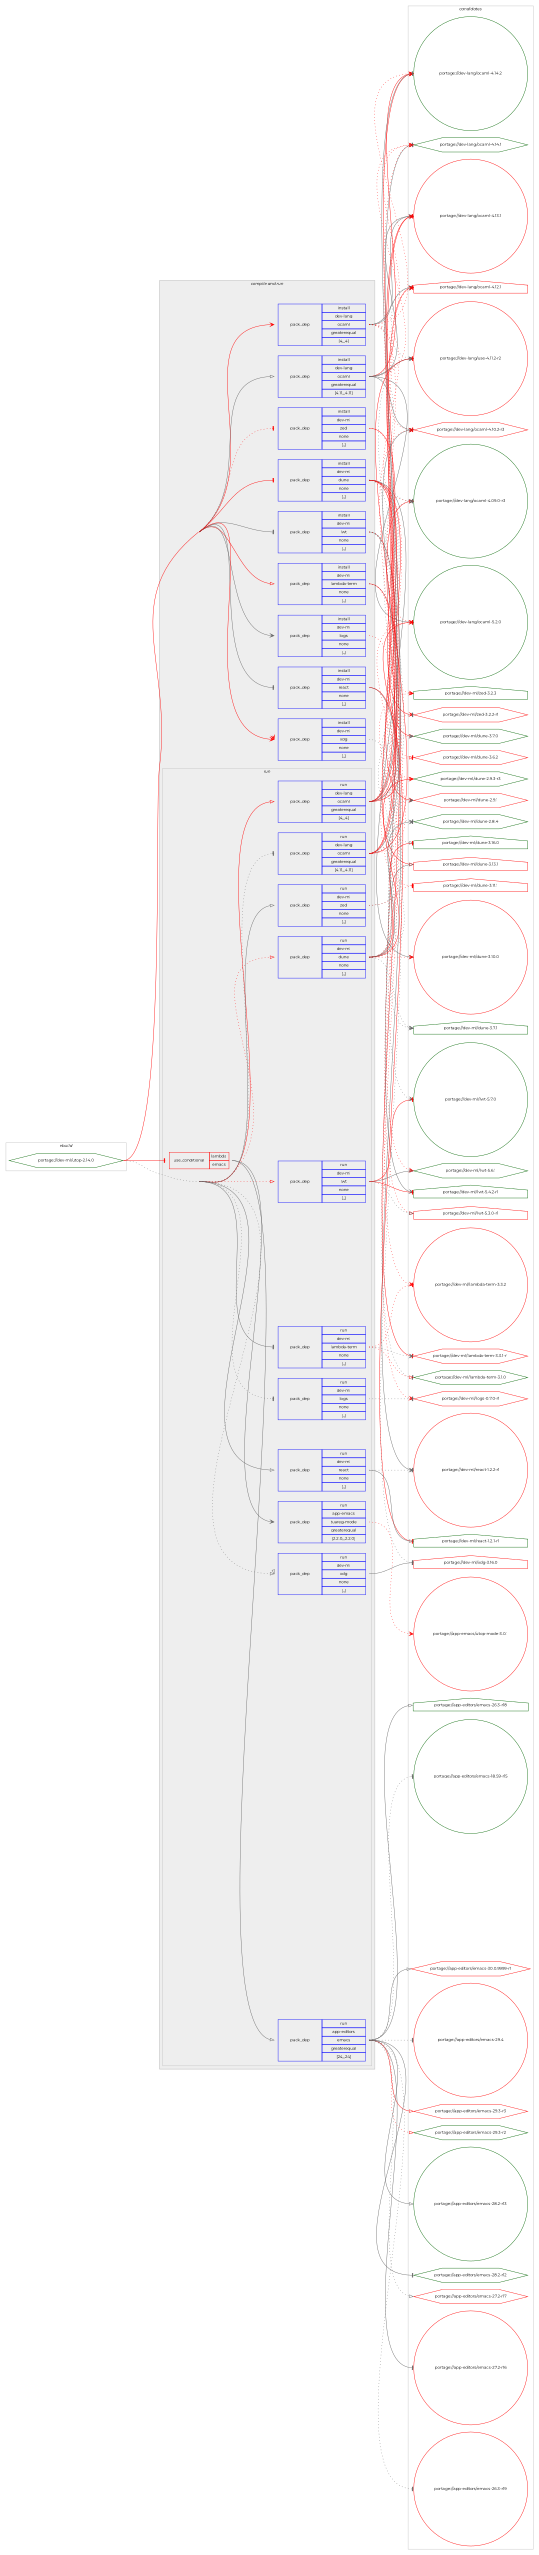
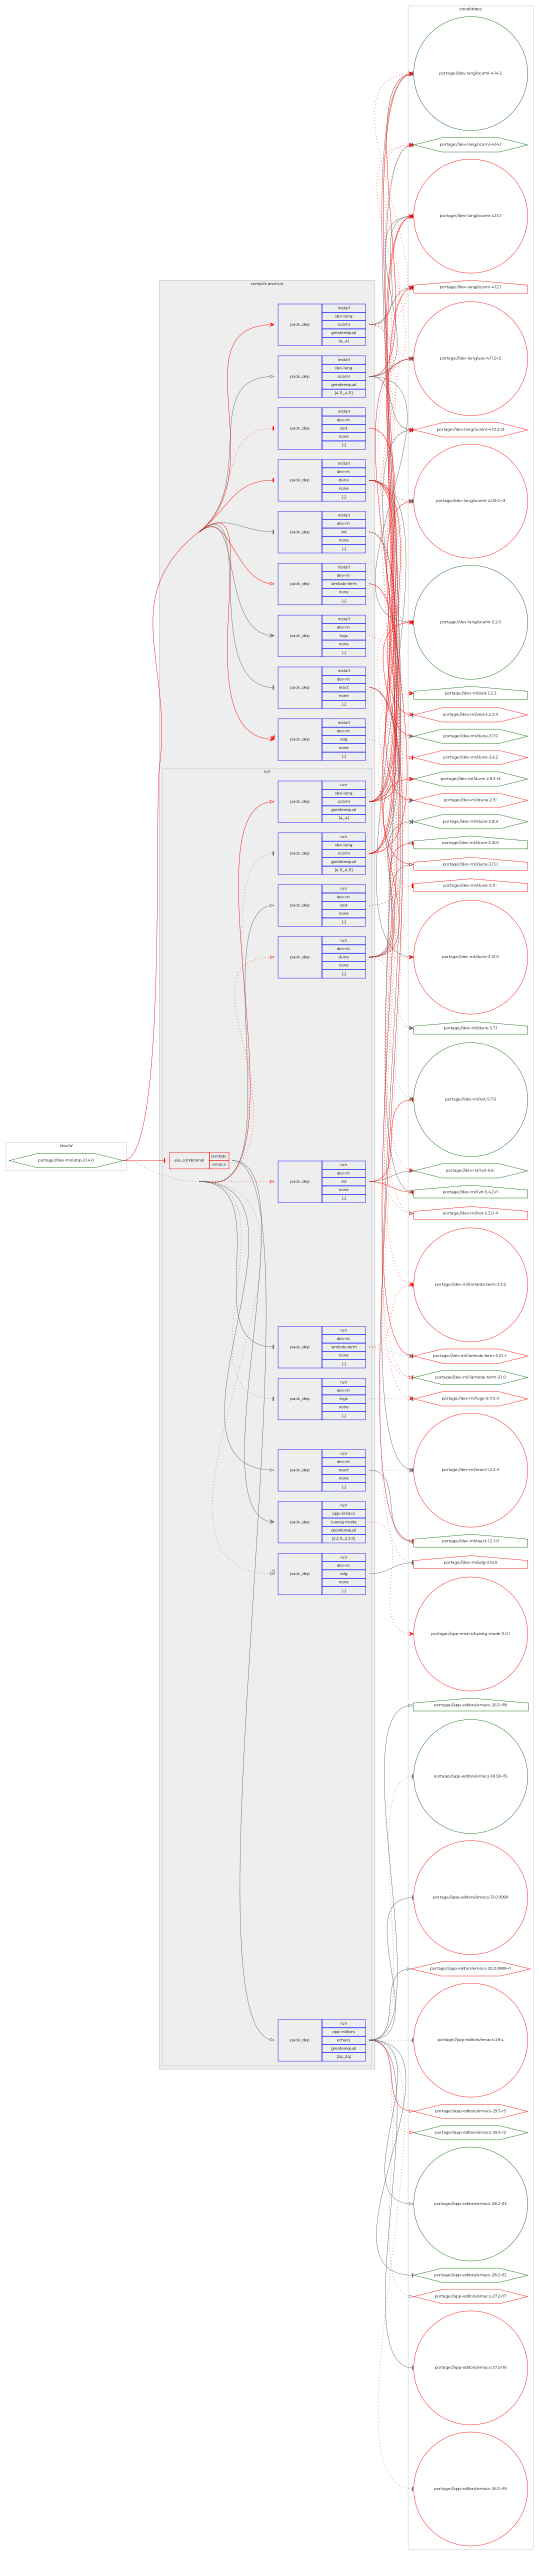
(471, 501) -> (471, 501)
(471, 1634) -> (471, 1634)
none -> (471, 1898)
